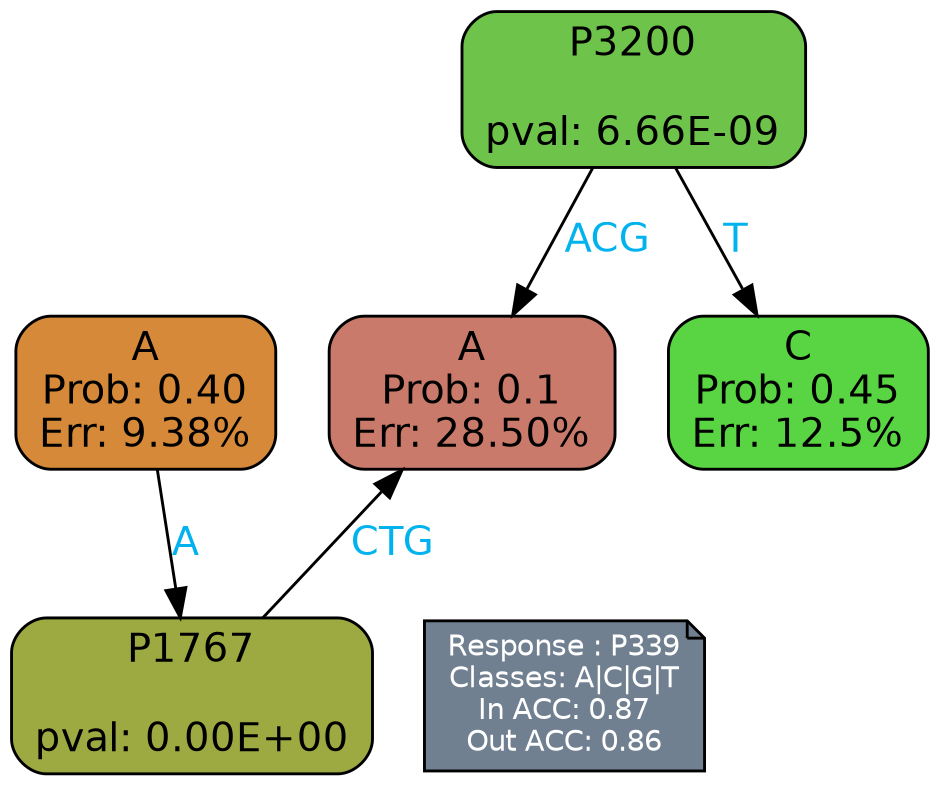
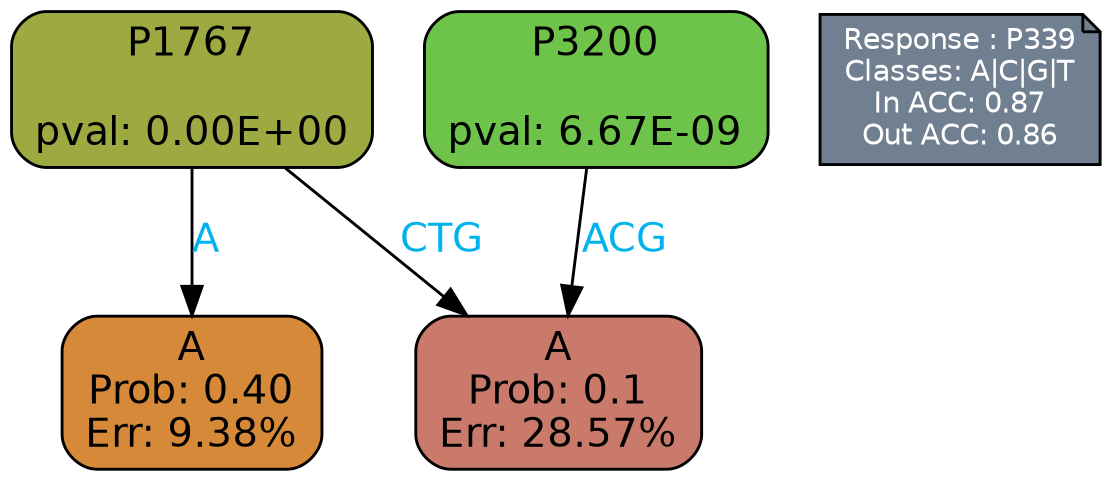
(634, 90) -> (596, 90)
(472, 393) -> (559, 393)
(798, 393) -> none
(167, 529) -> (192, 227)
